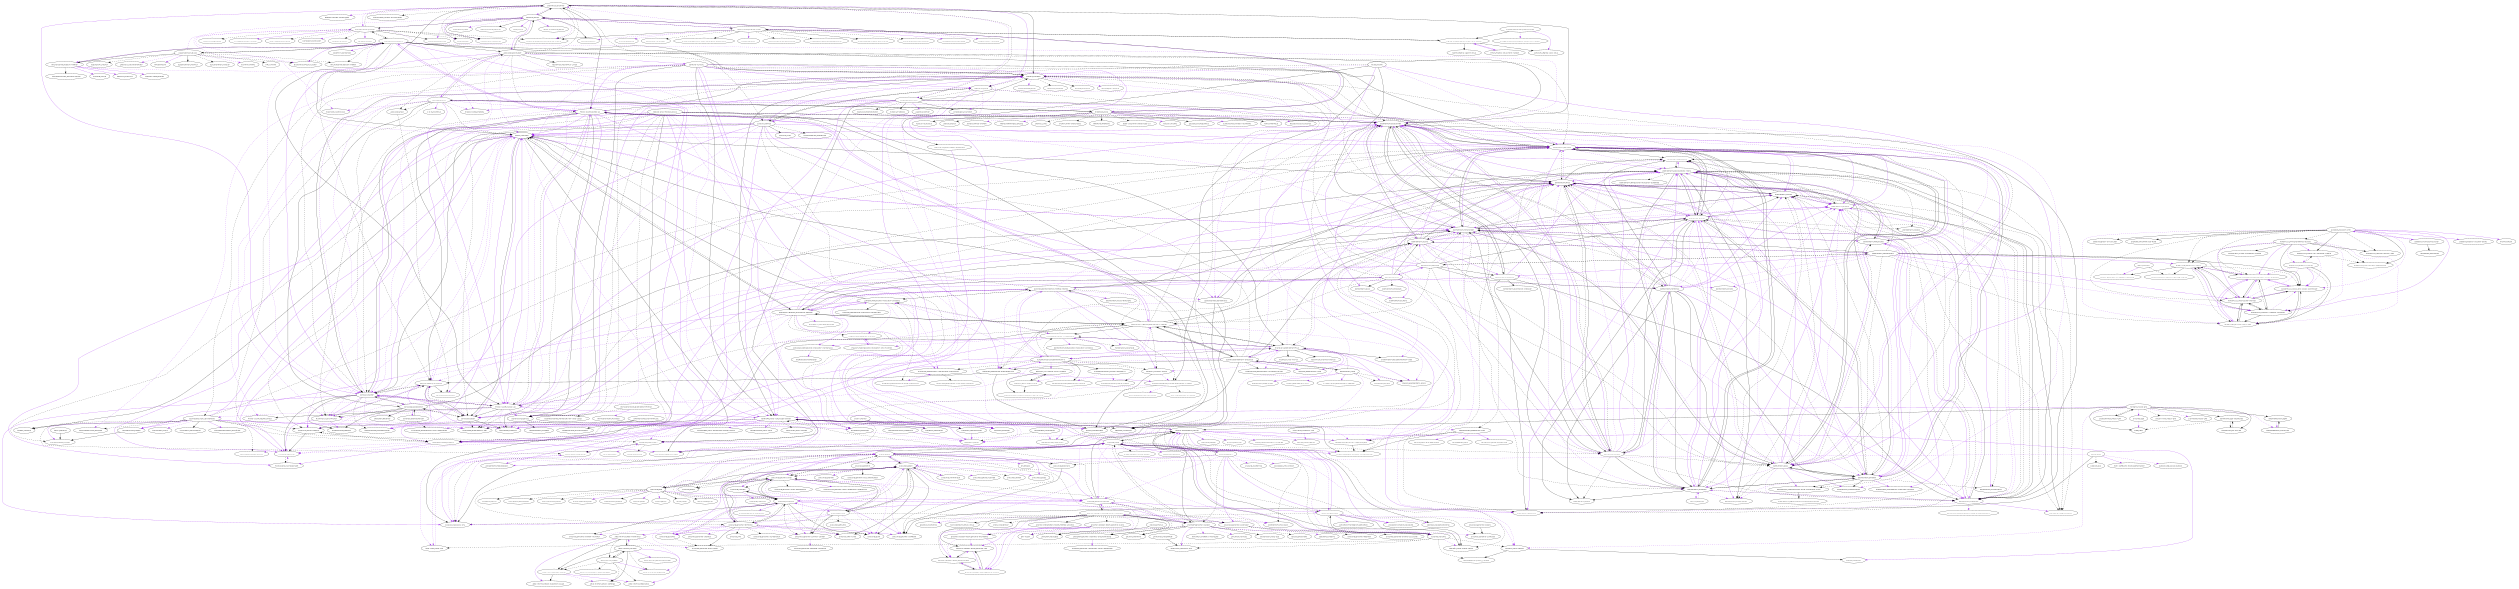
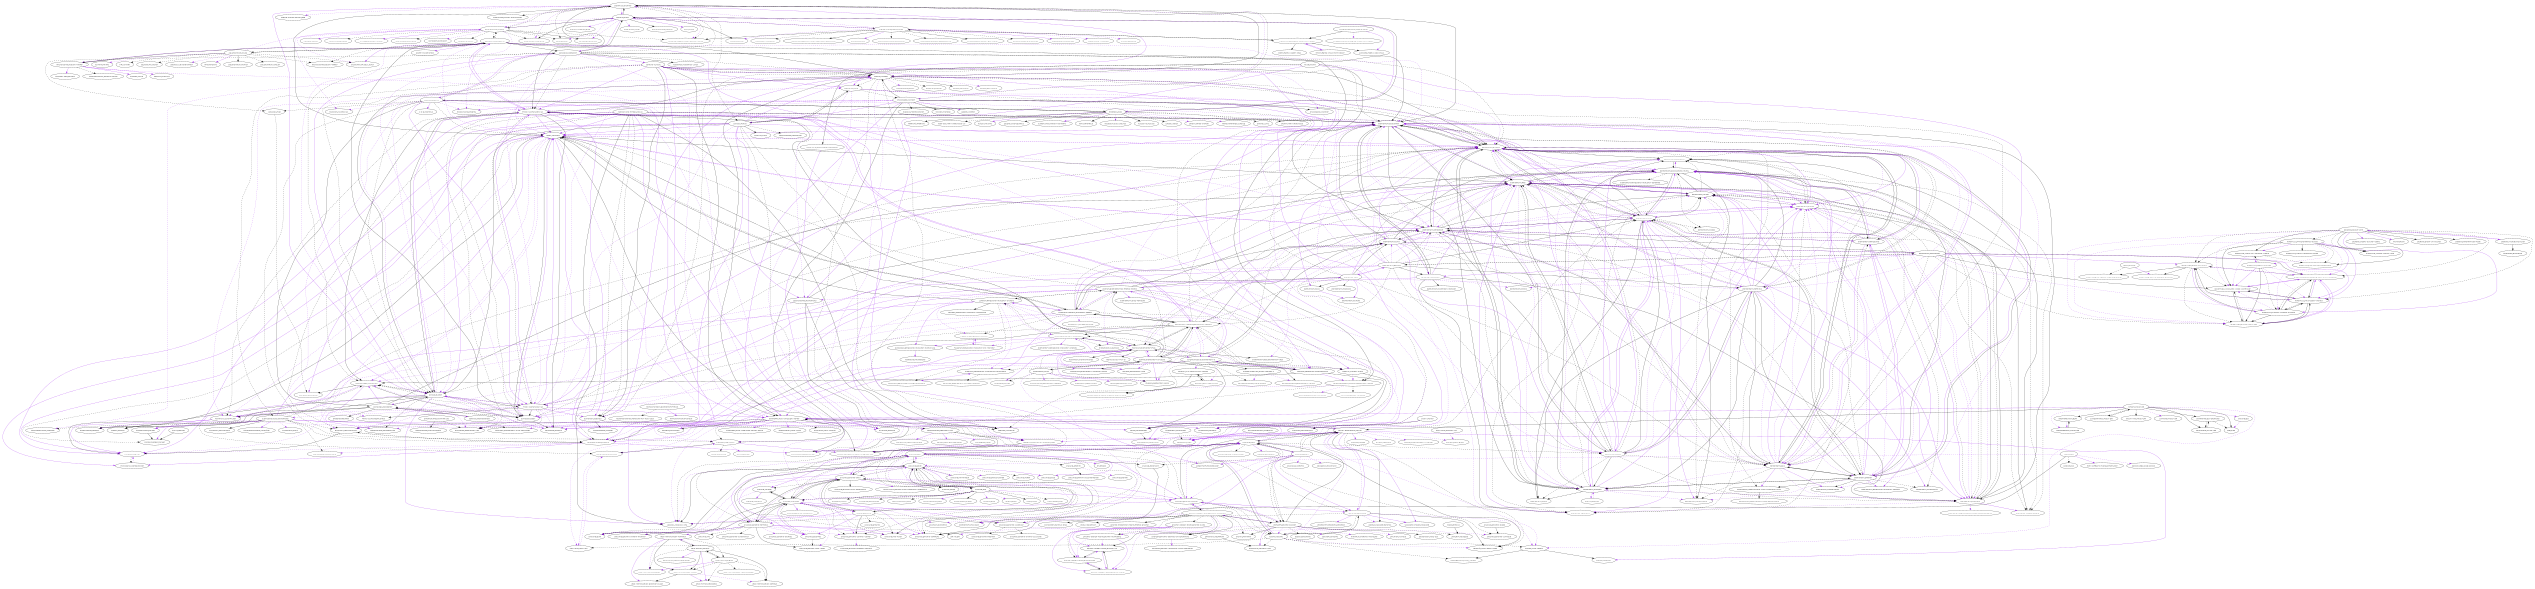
(1986, 342) -> (1845, 375)
